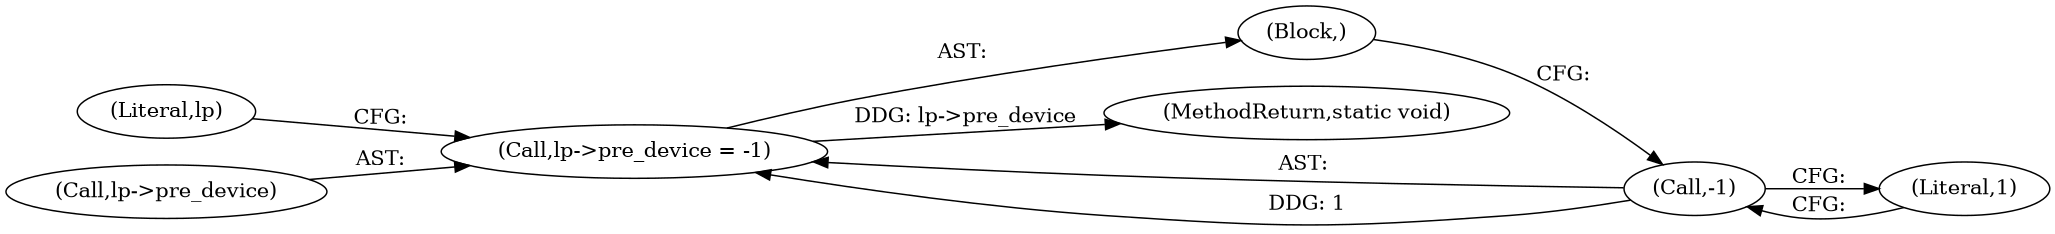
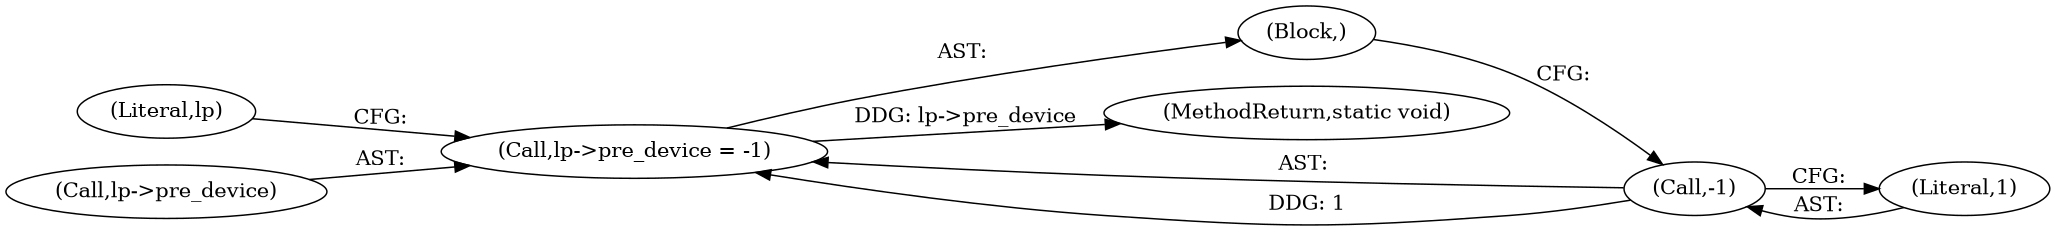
(1822, 206) -> (1822, 206)
